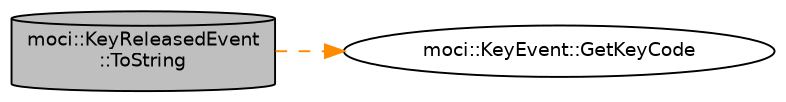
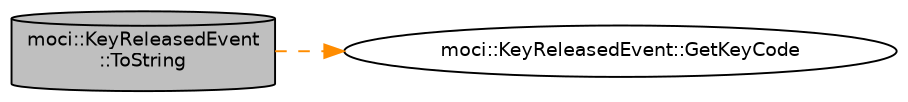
(559, 51) -> (620, 51)
